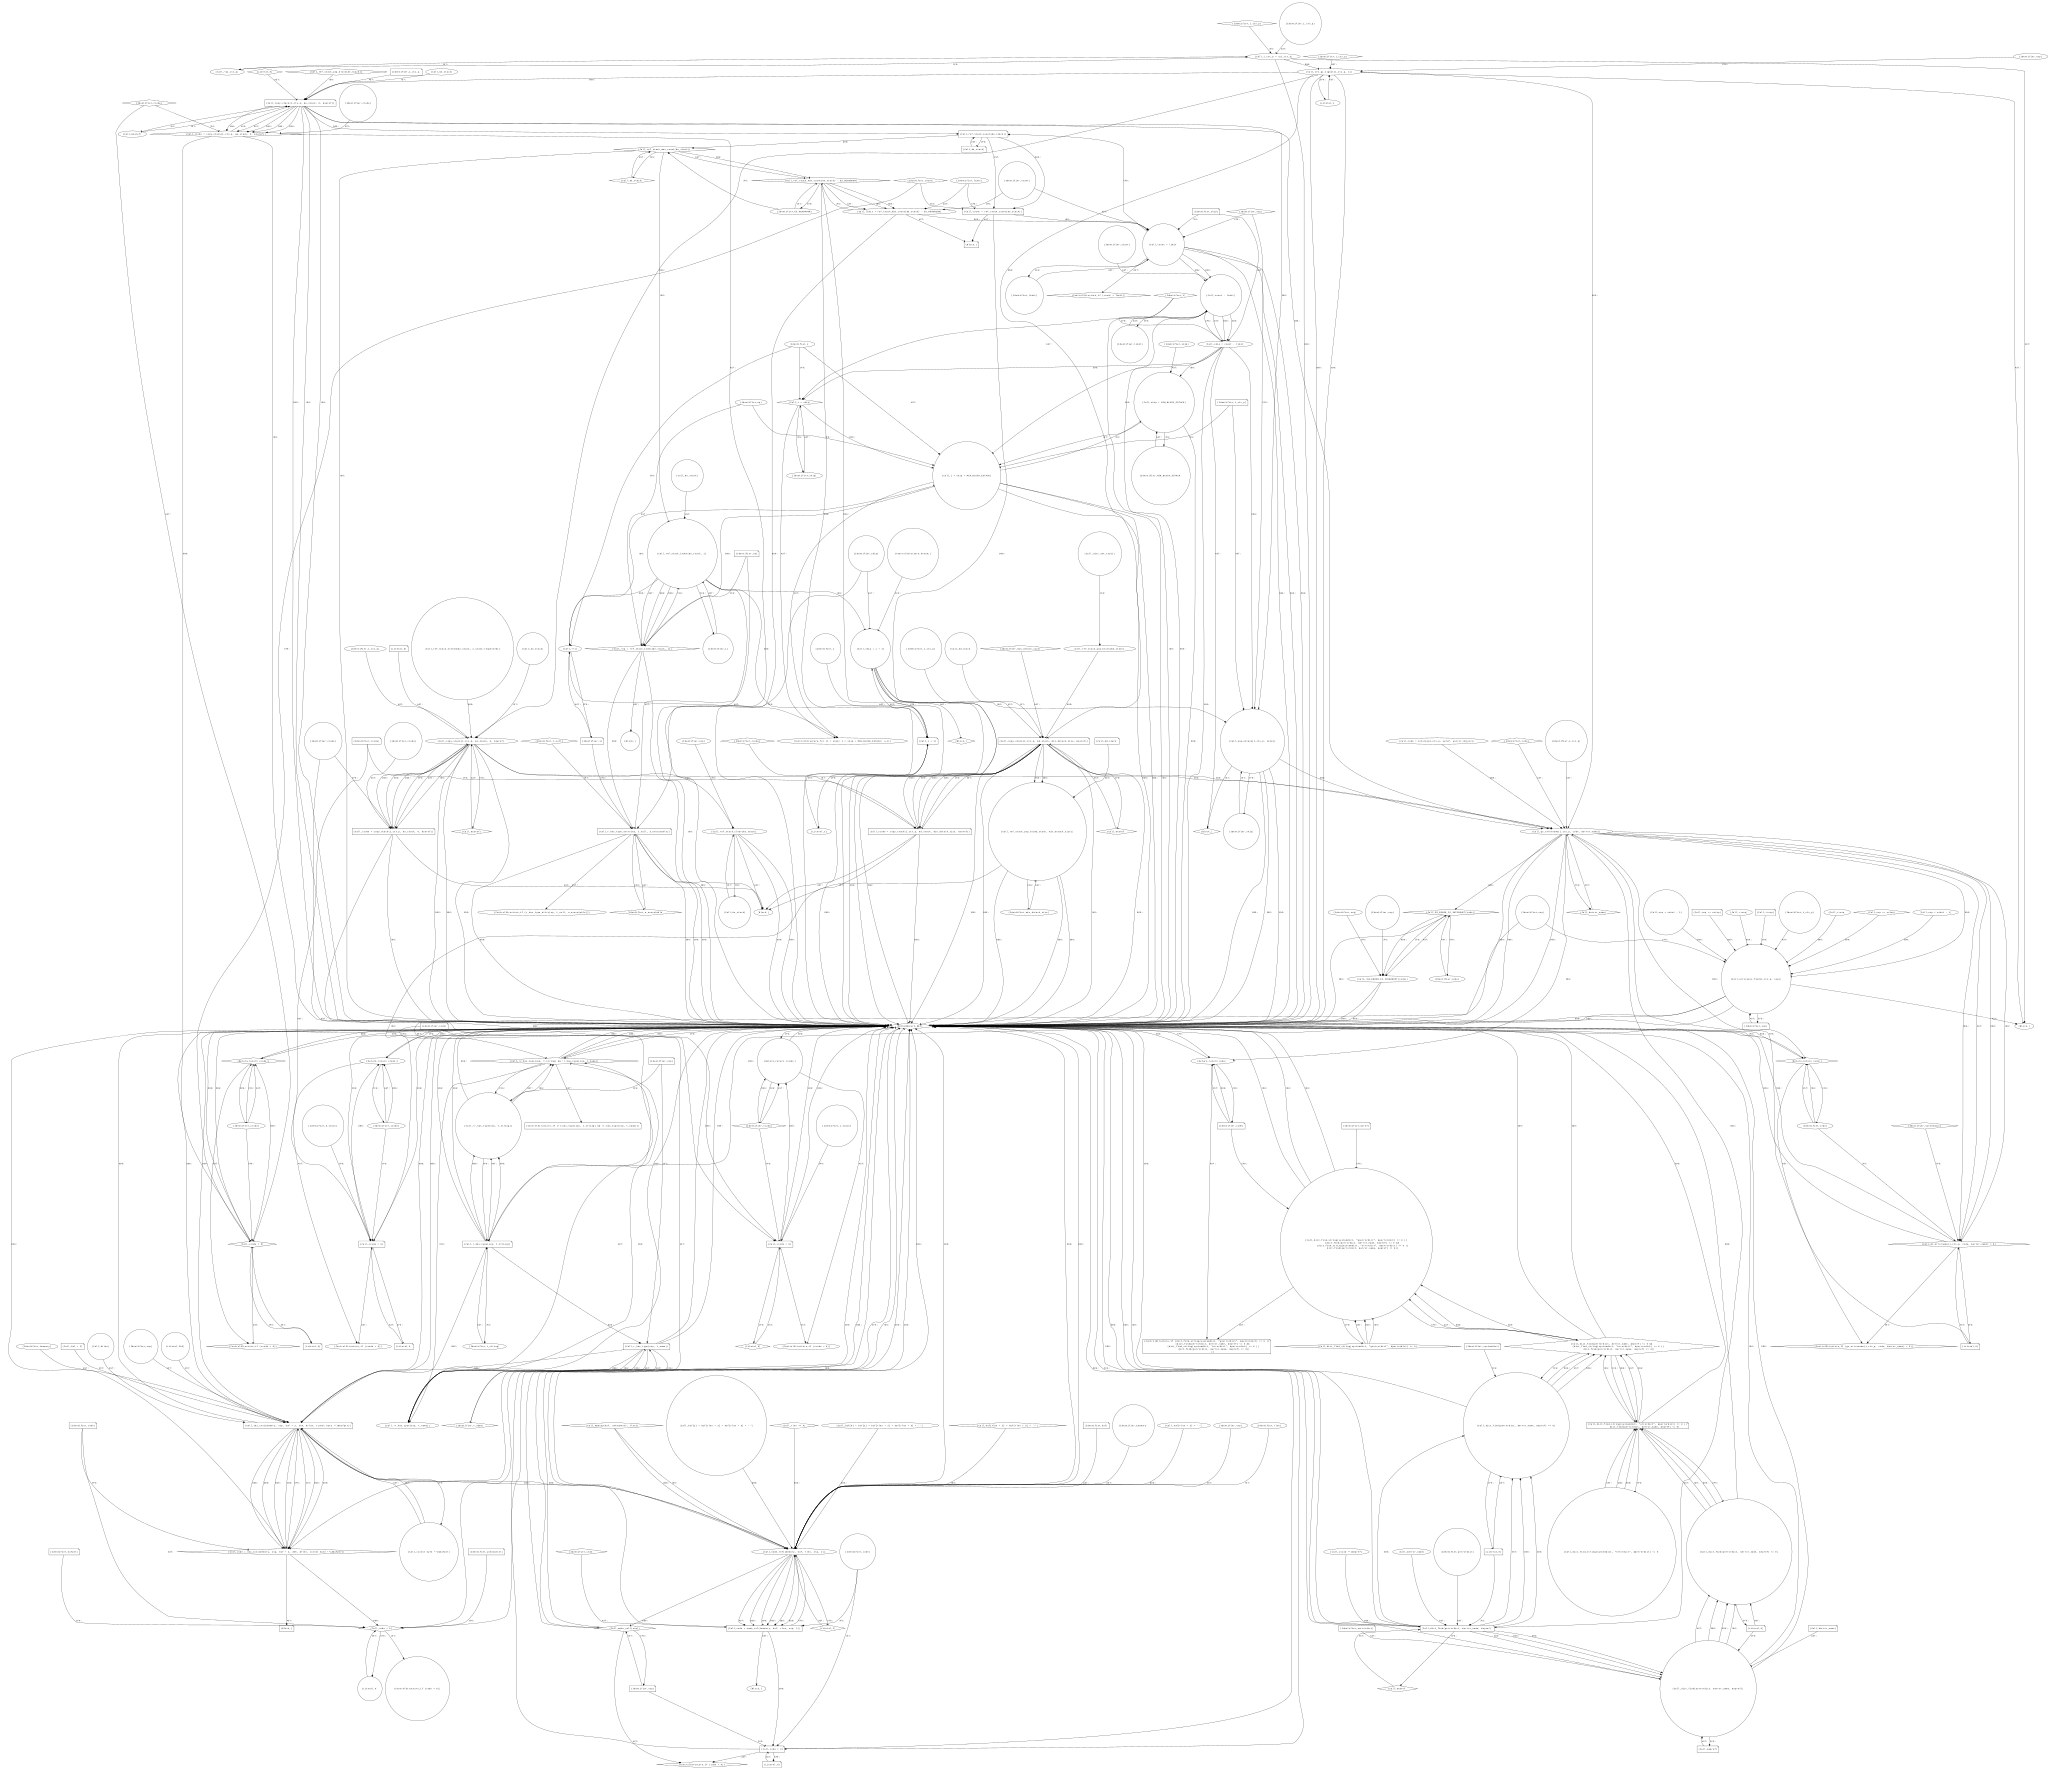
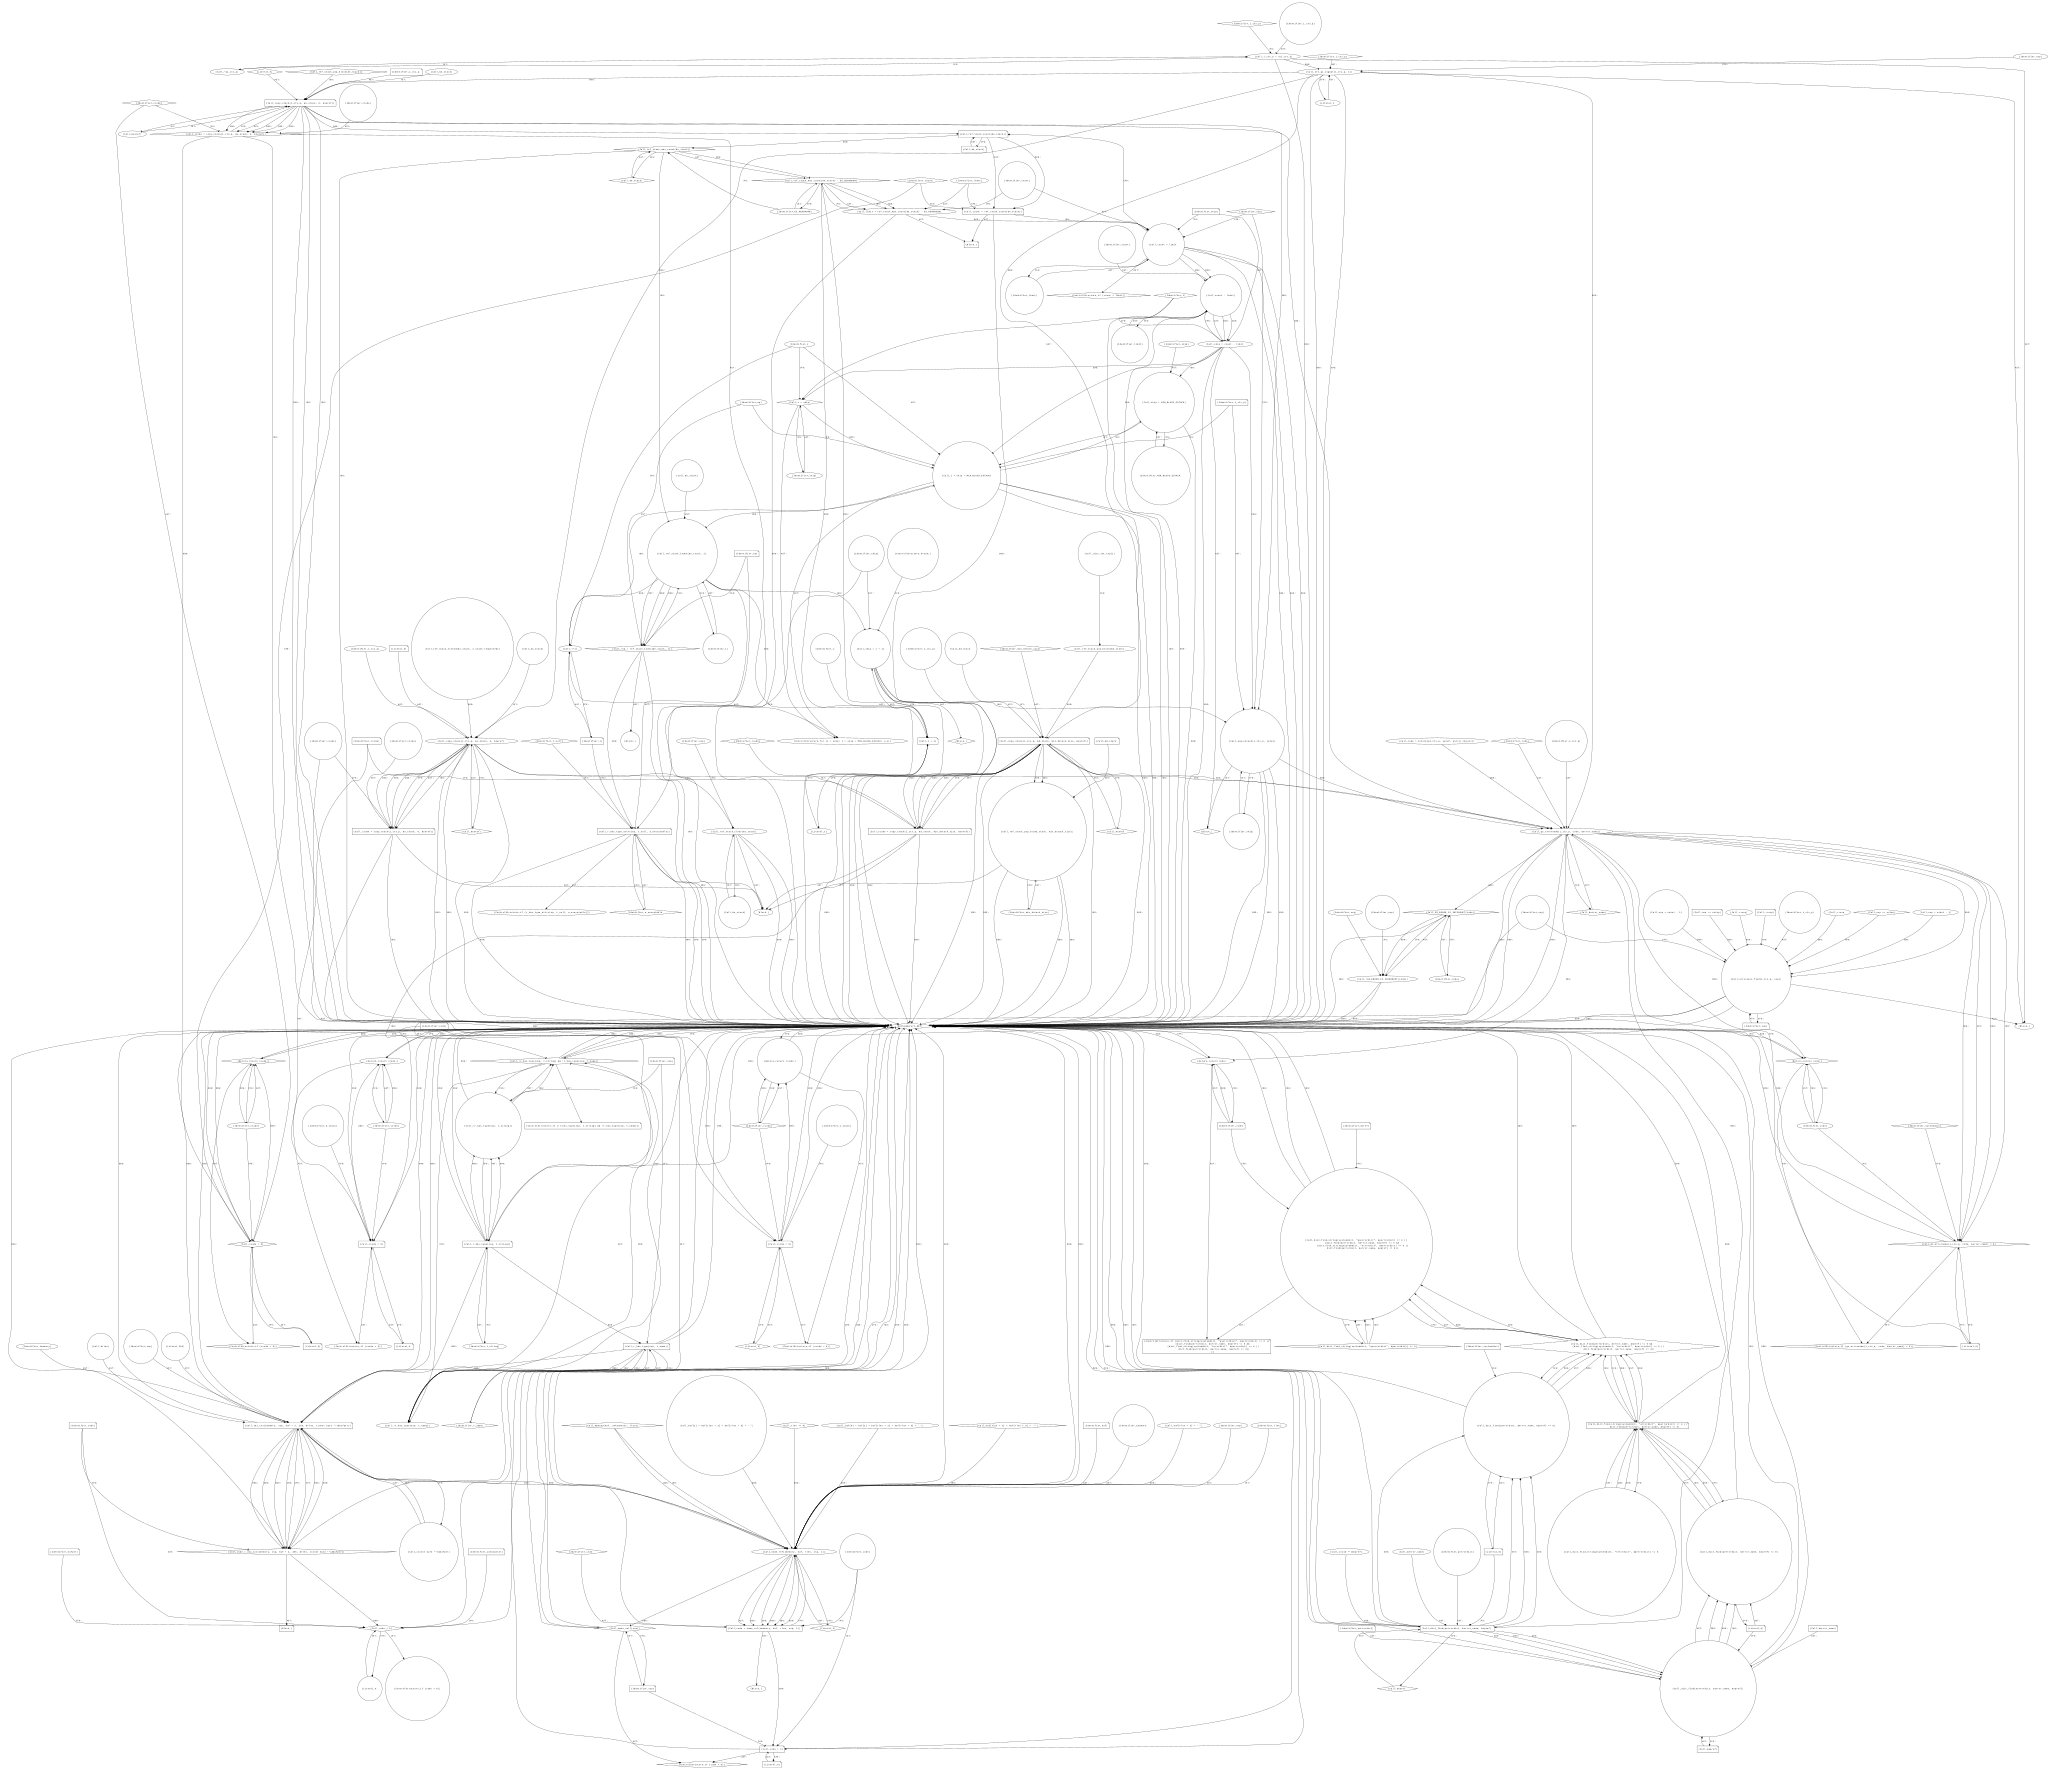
(748, 517) -> (797, 511)
(73, 1346) -> none
